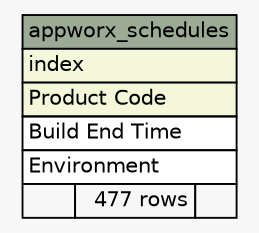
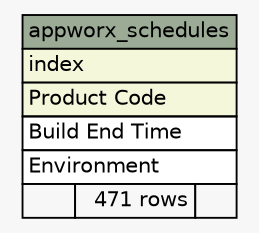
(142, 200) -> (142, 200)
